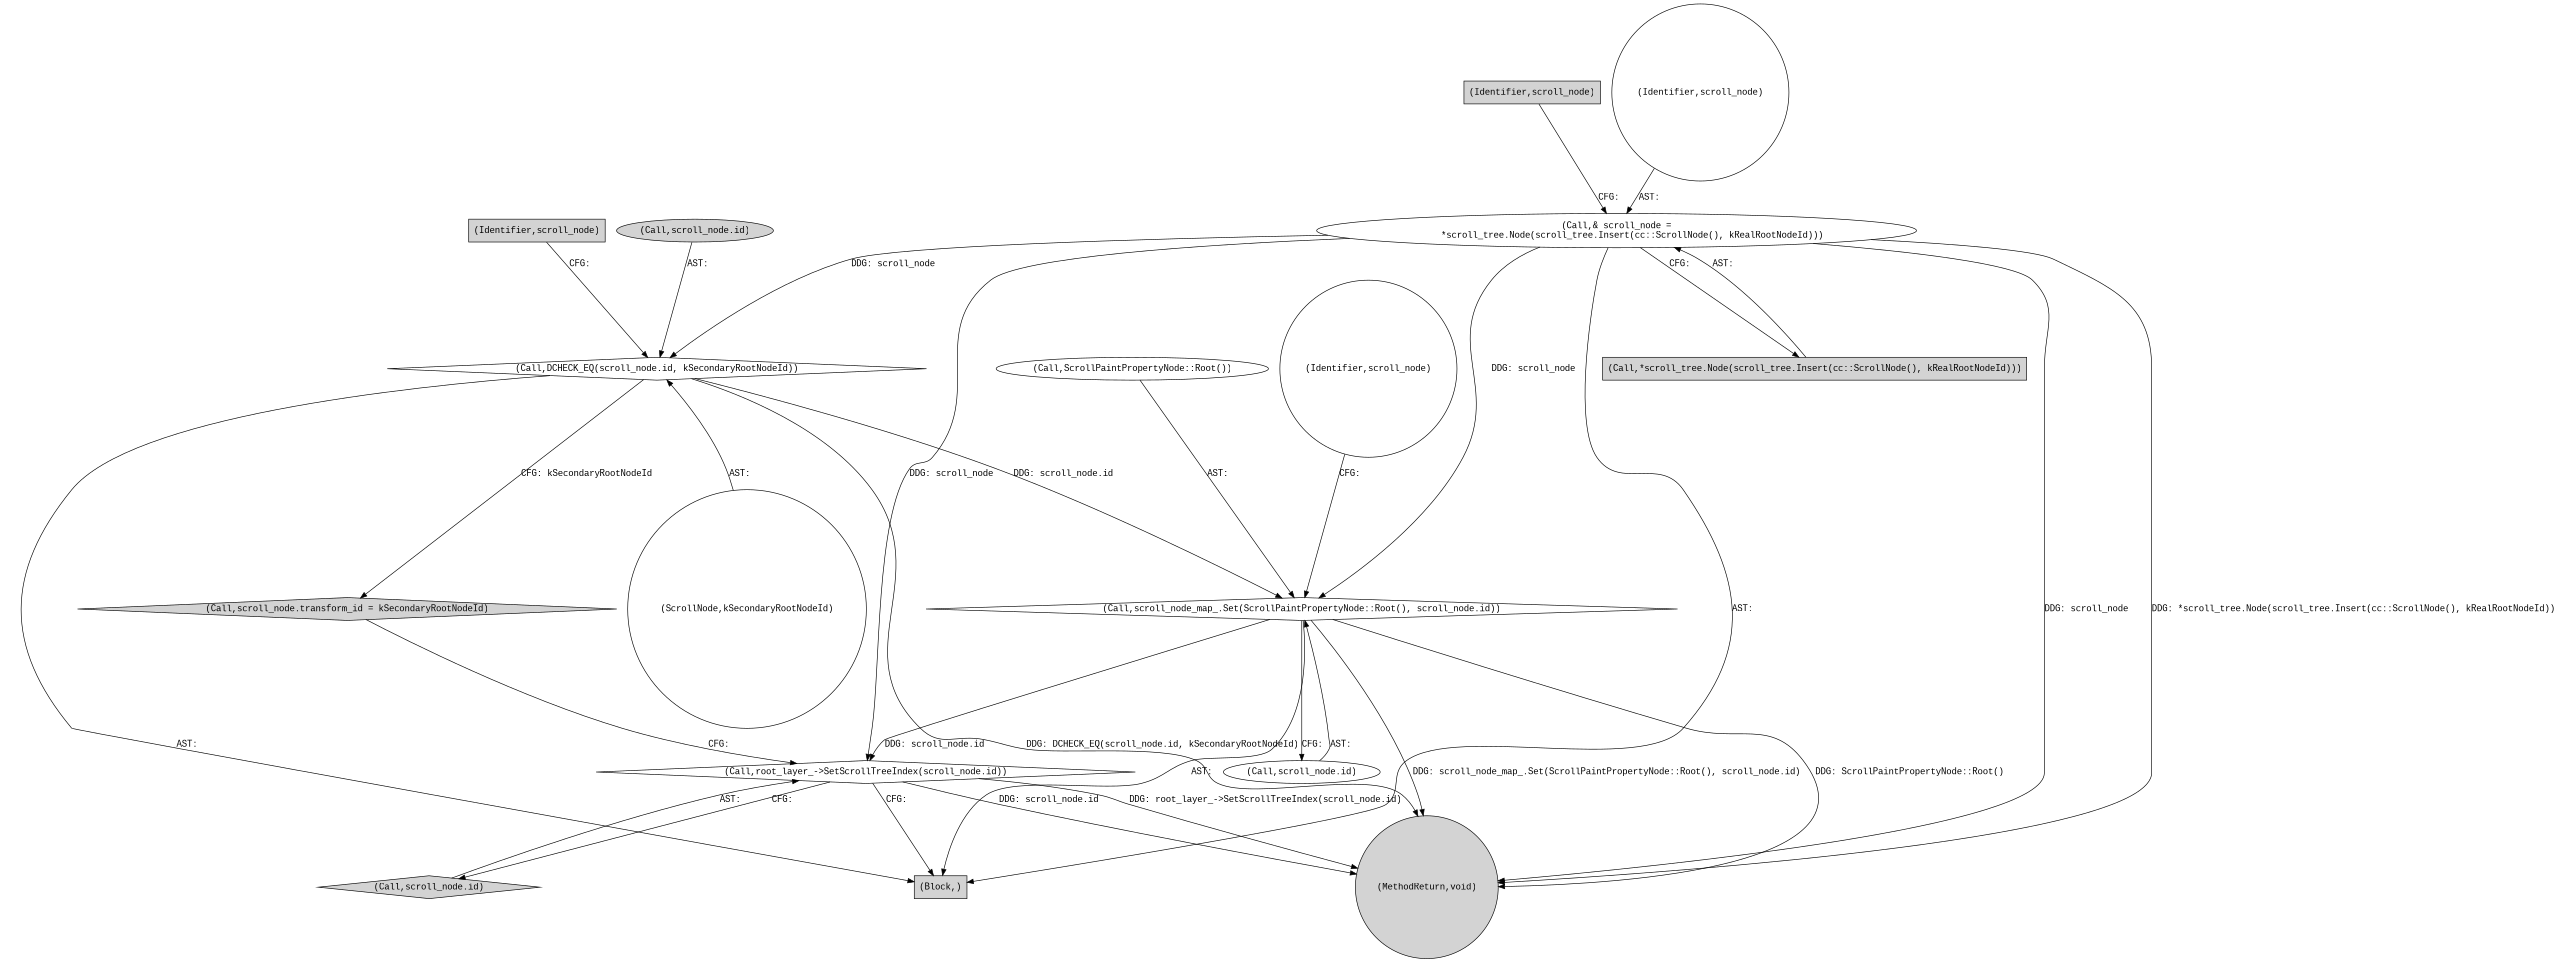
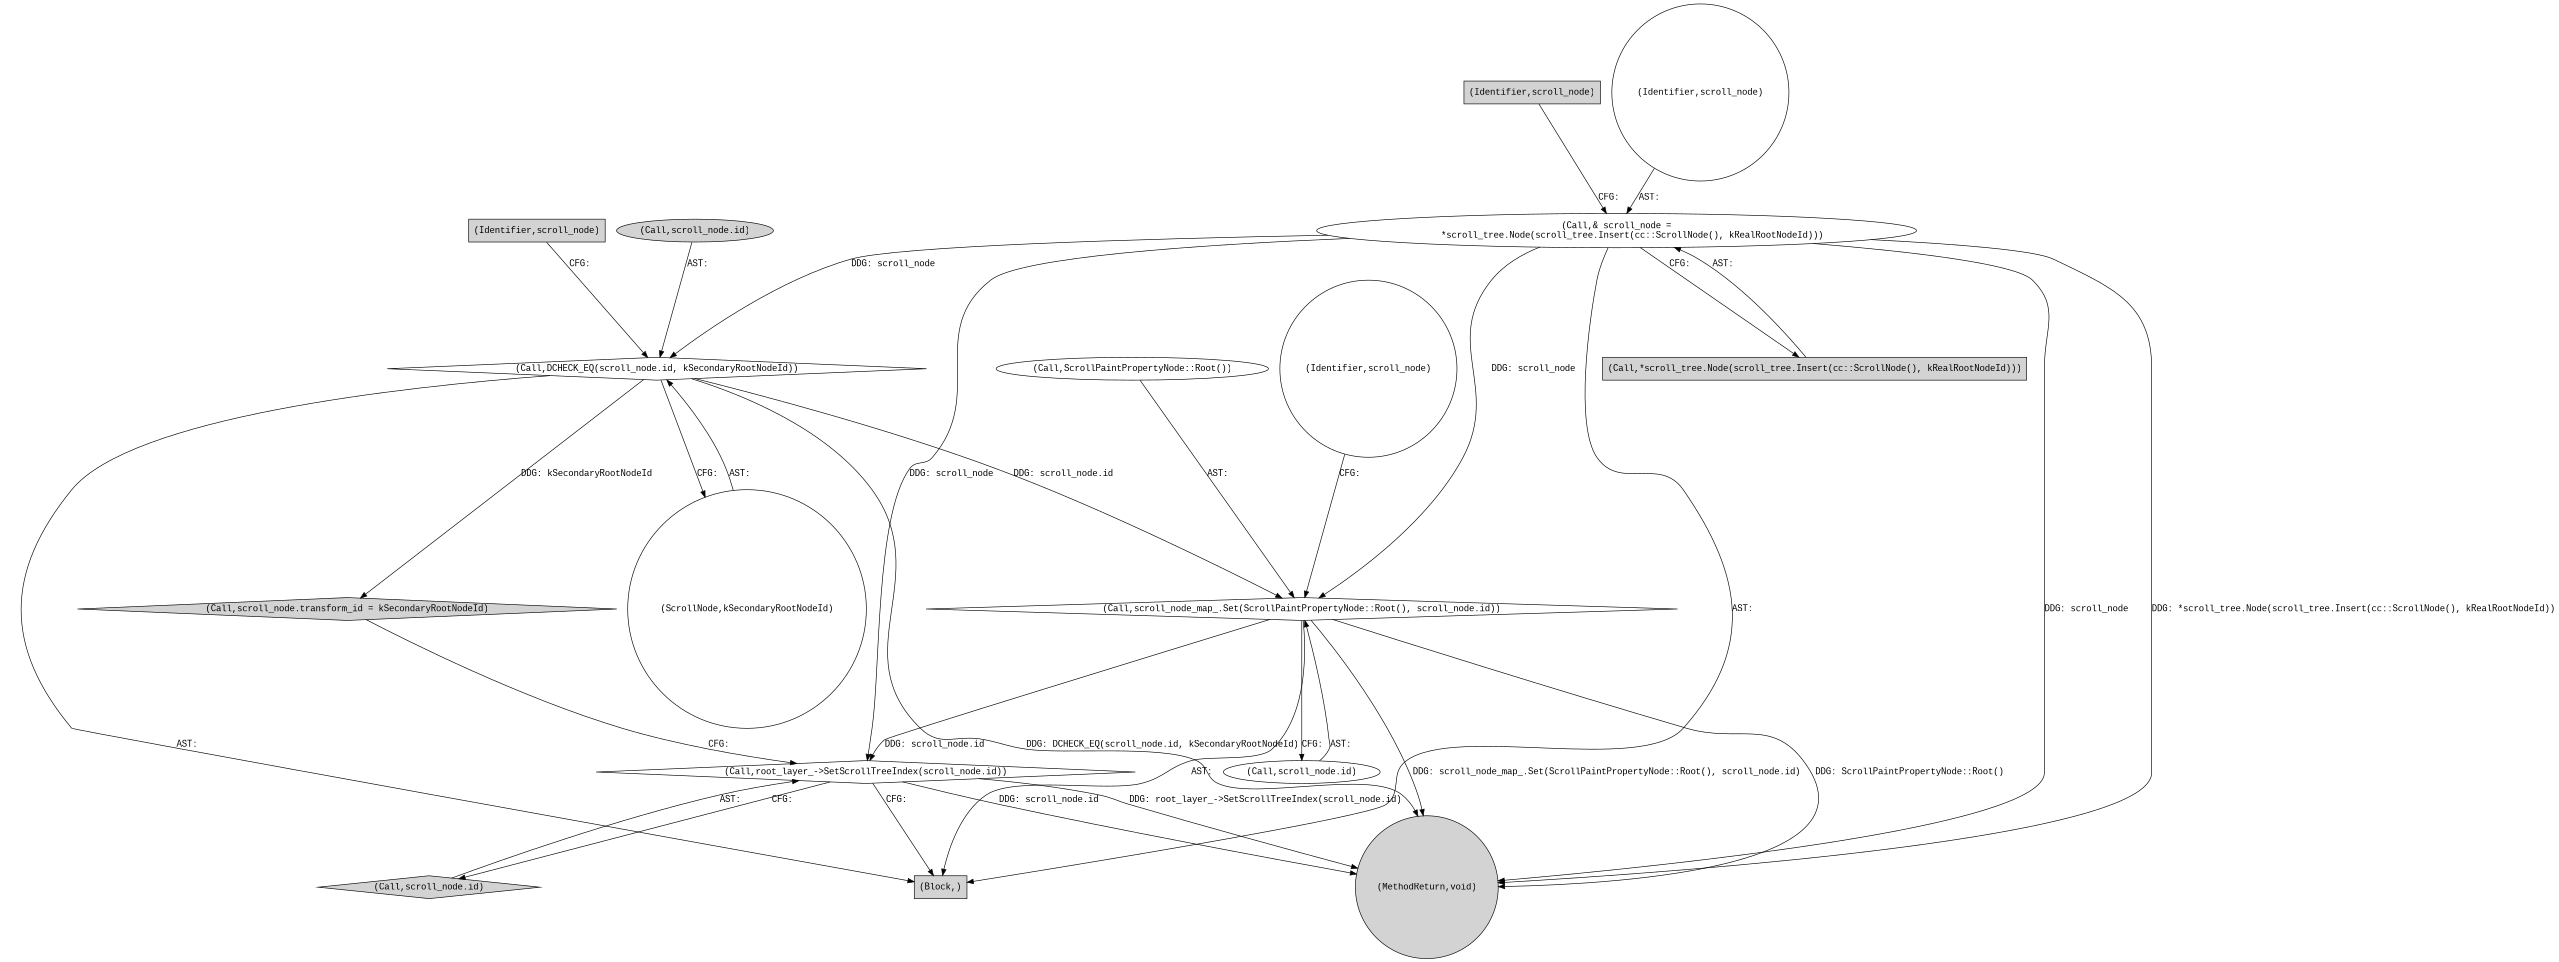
none -> (682, 436)
(587, 474) -> (587, 474)
